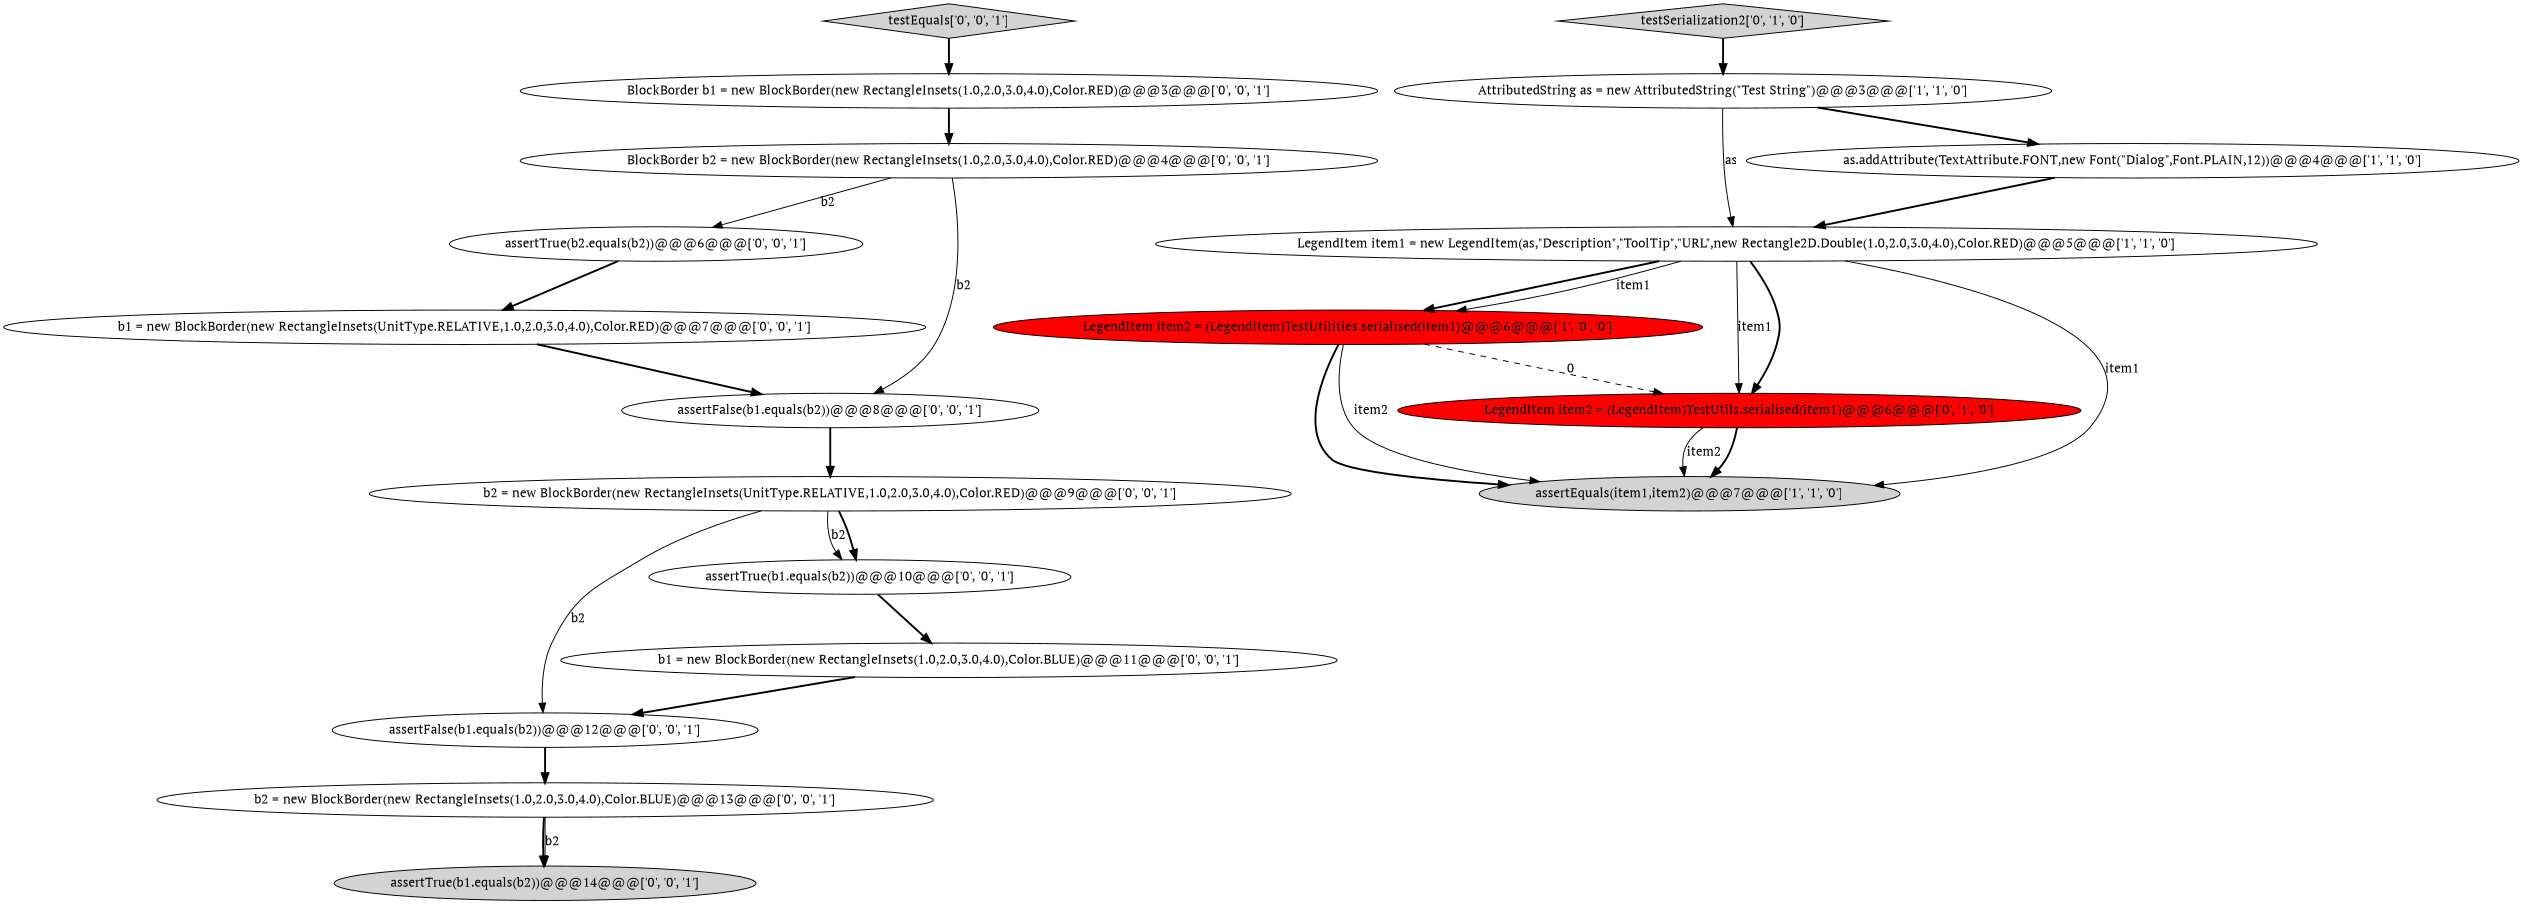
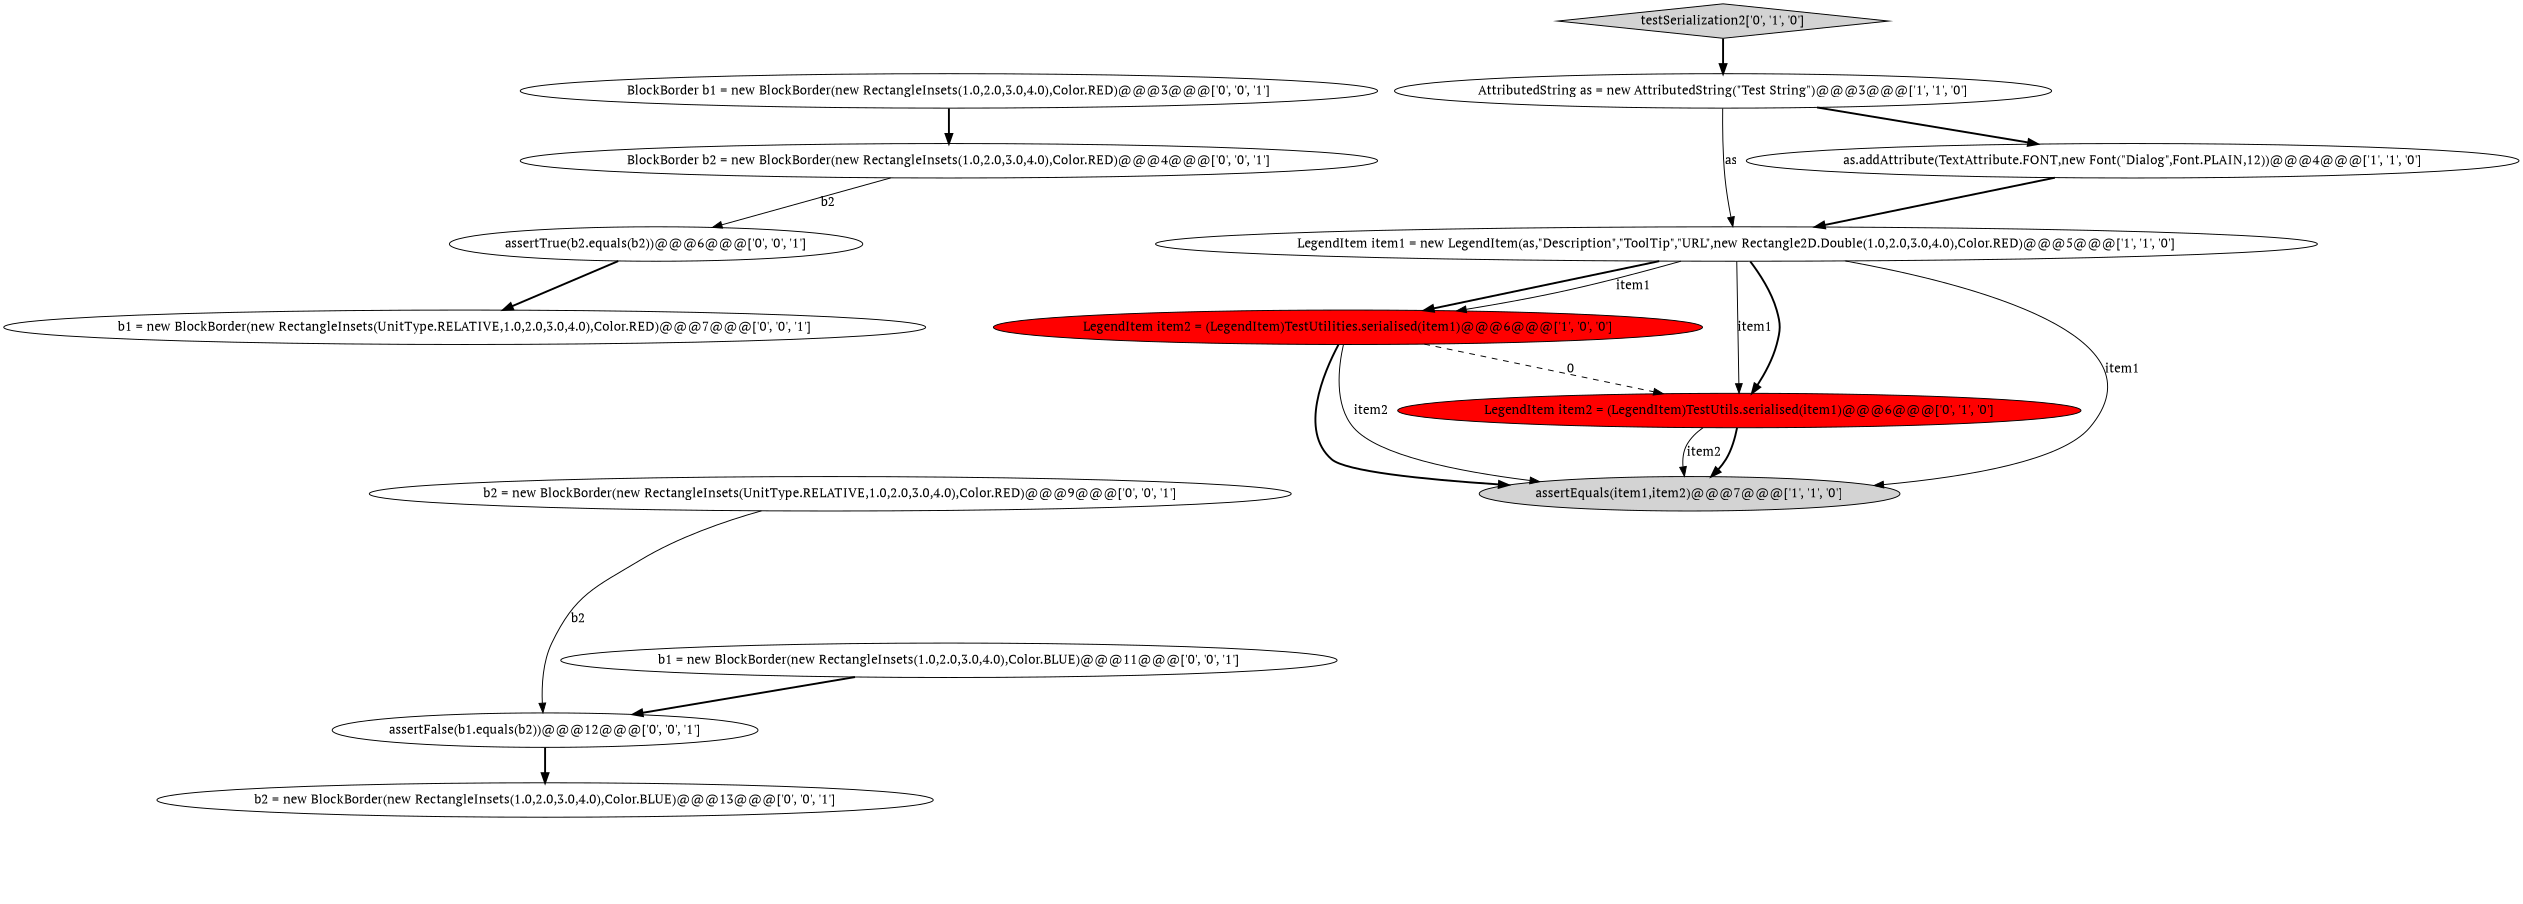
(949, 21) -> none
(830, 411) -> none
(860, 577) -> none
(545, 883) -> none
